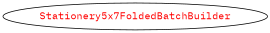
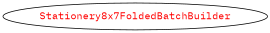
(135, 16) -> (135, 16)
